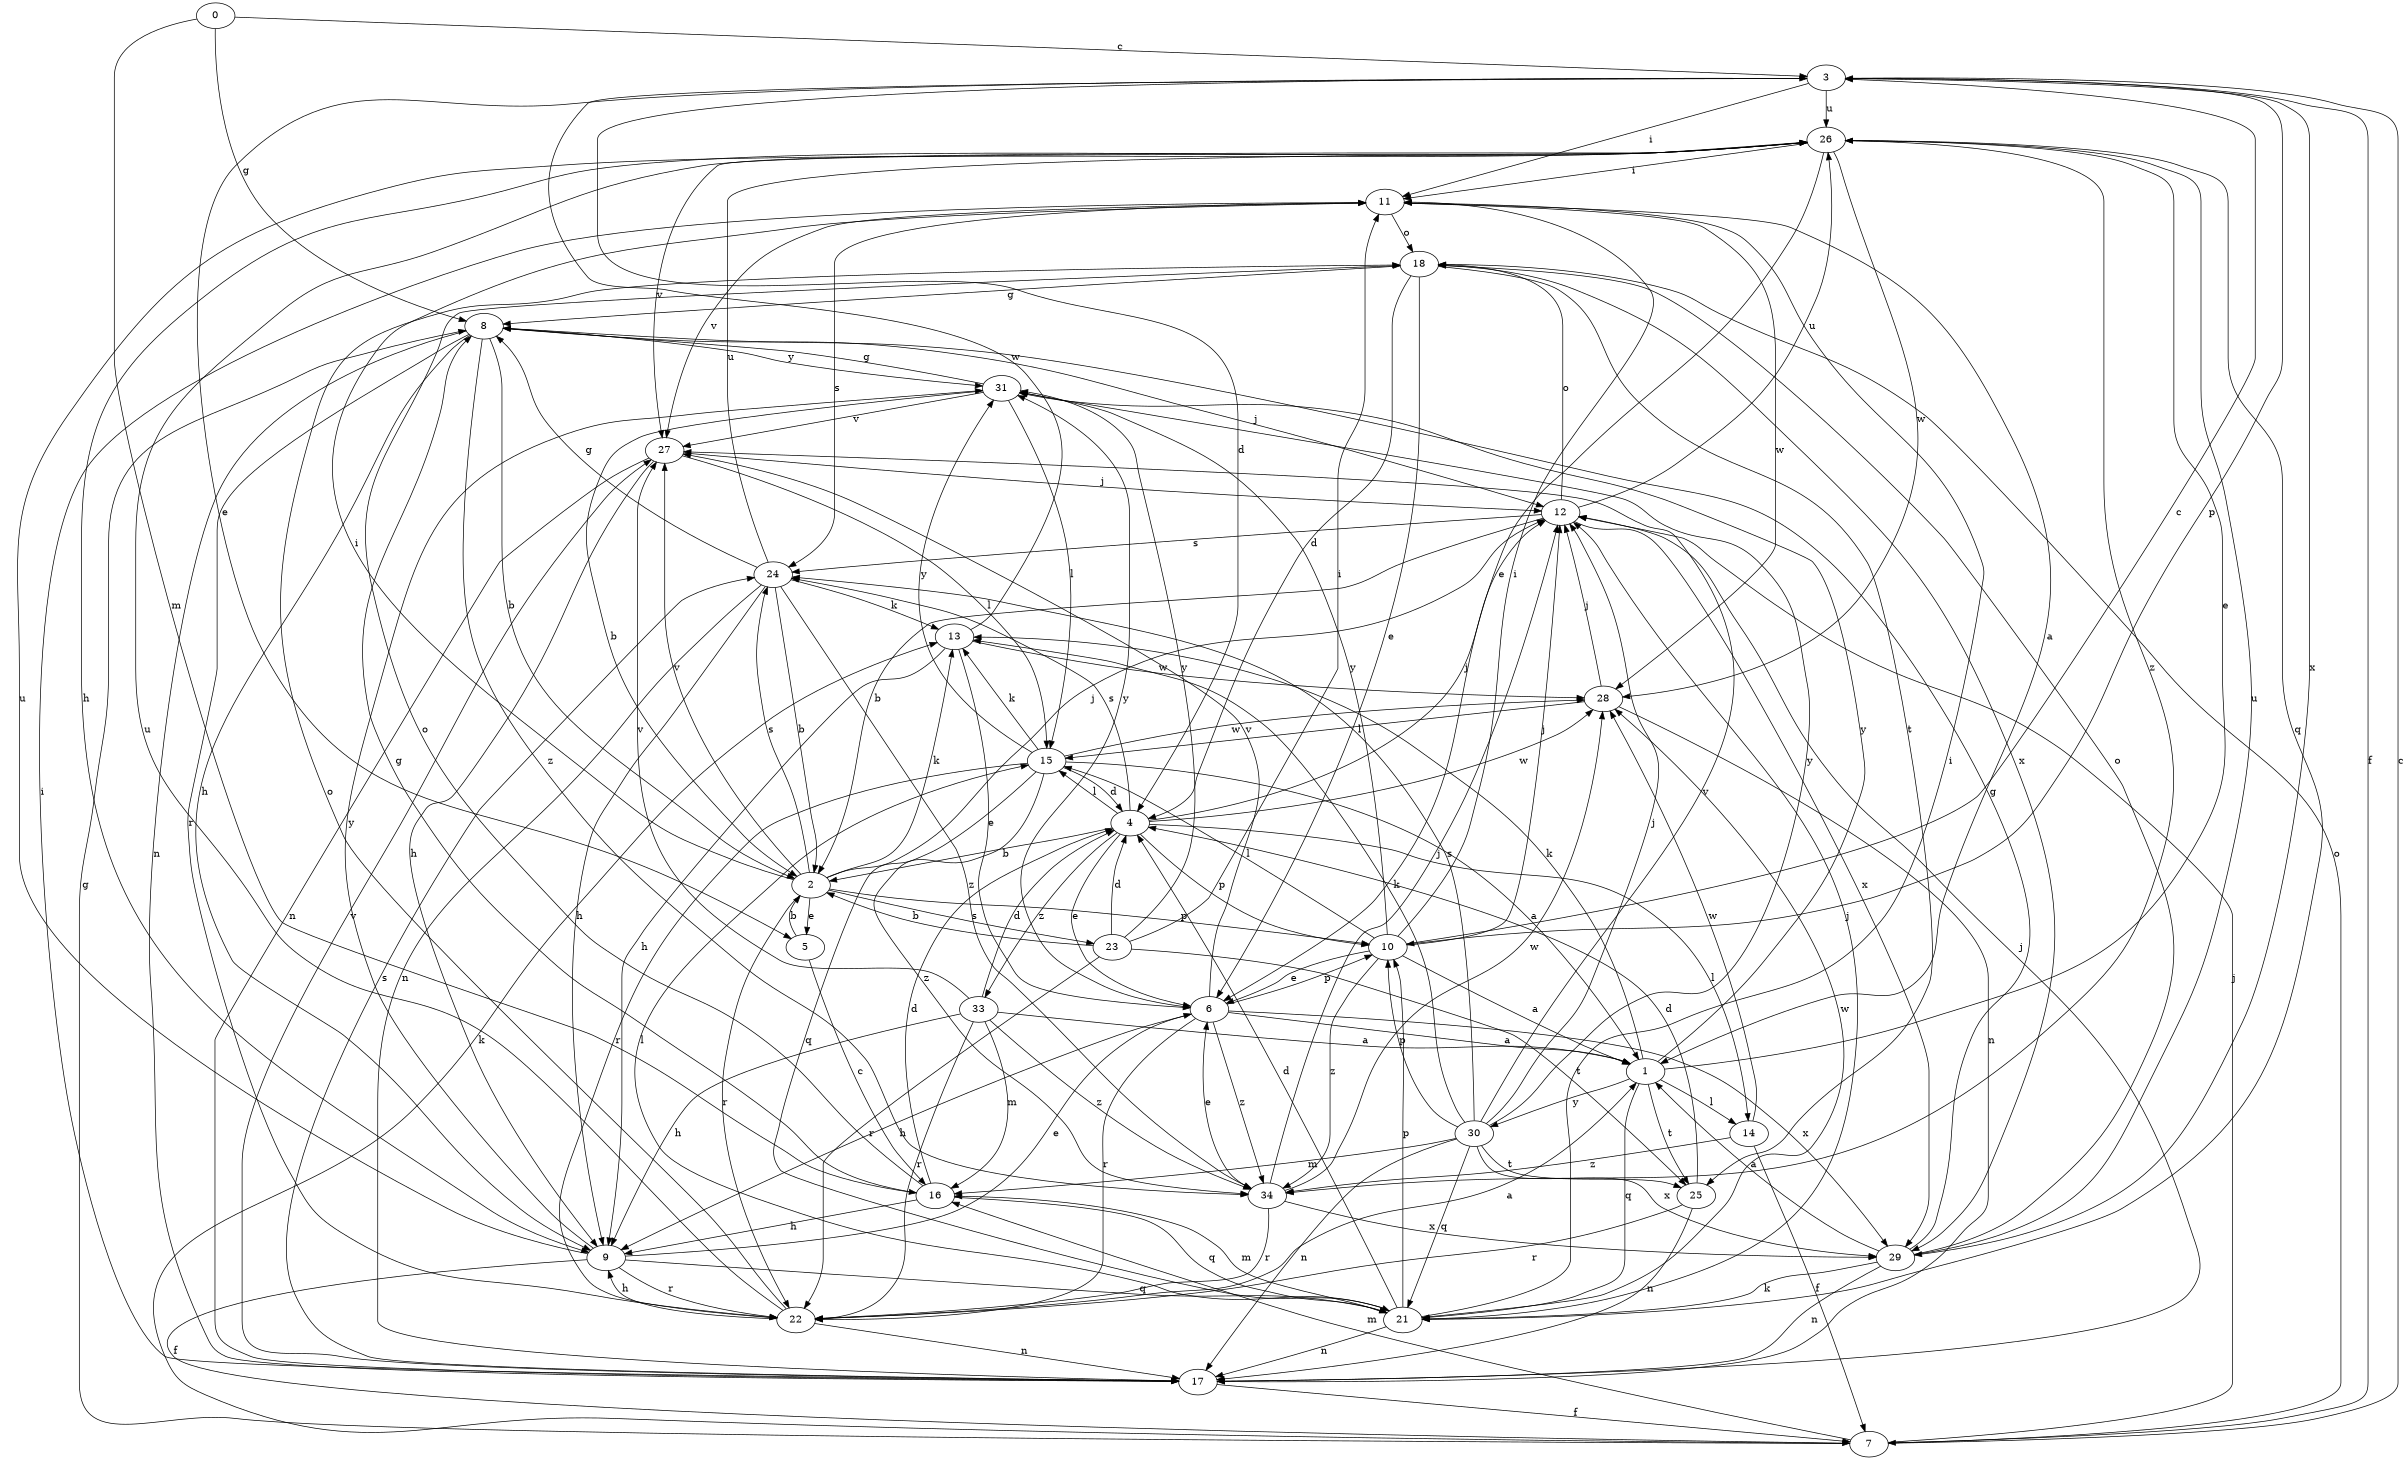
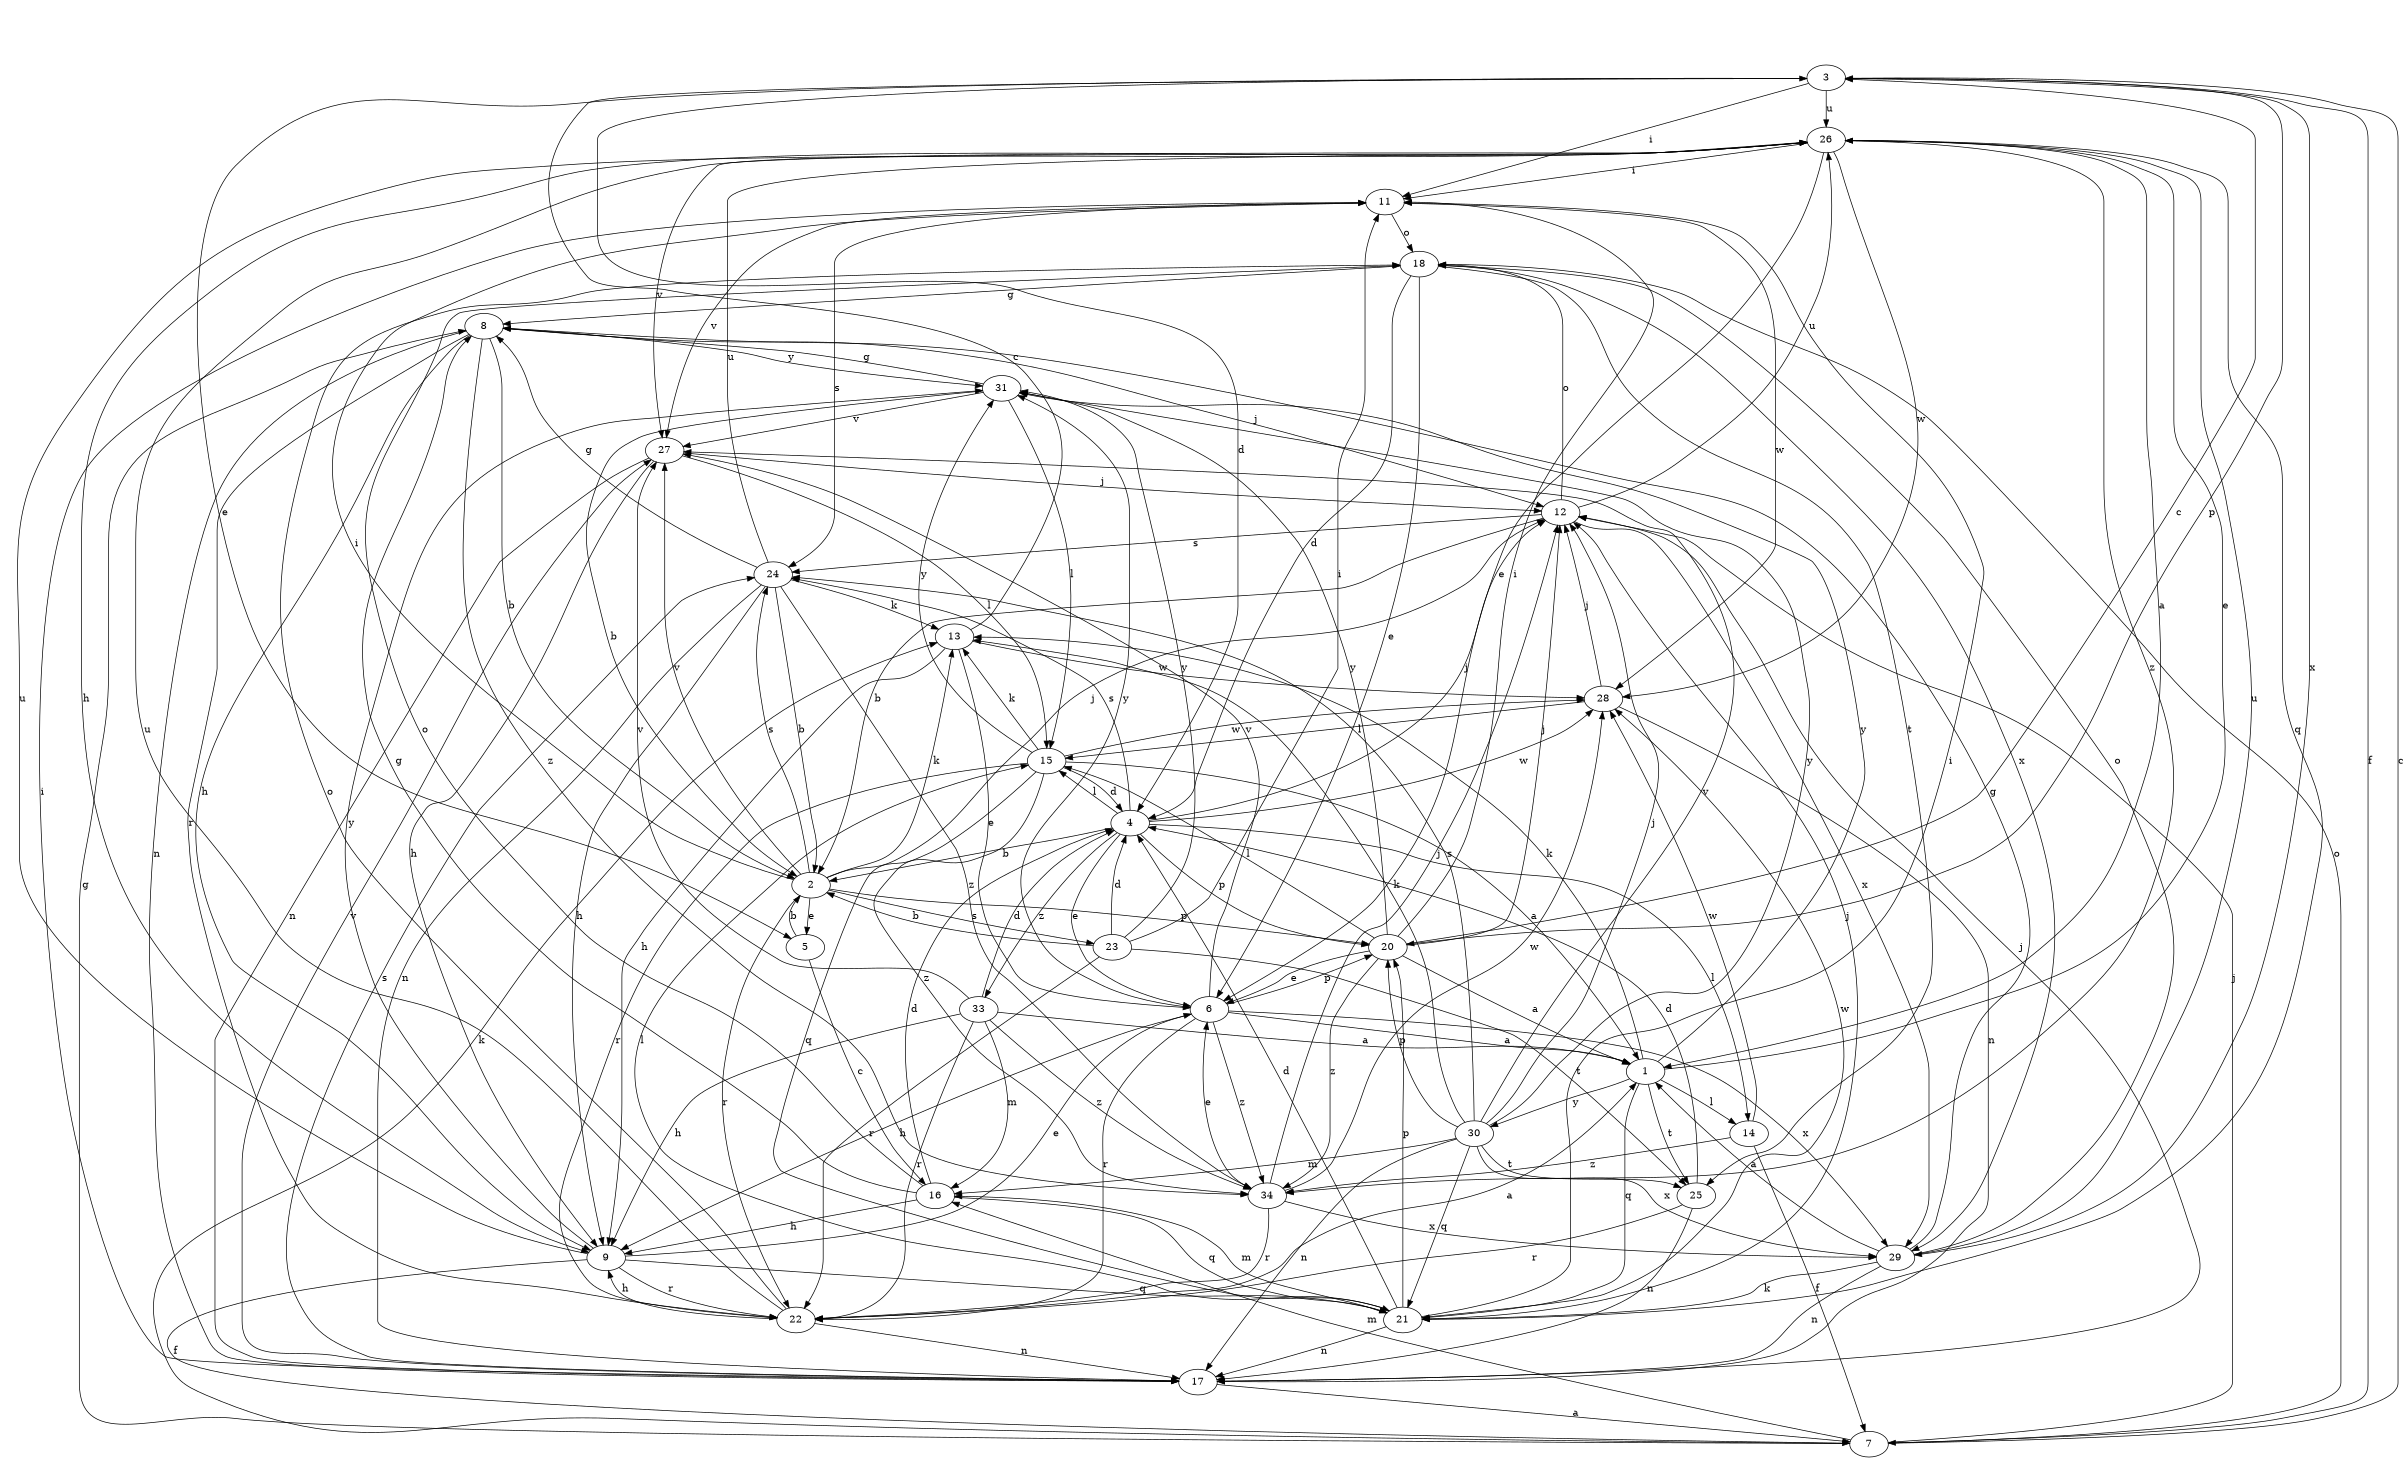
(216, 16) -> none
(1016, 357) -> (1016, 357)
(2038, 502) -> (2160, 626)
(1388, 947) -> (1388, 947)
(1576, 1413) -> (1576, 1413)
